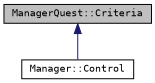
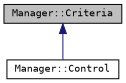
(78, 14) -> (63, 14)
